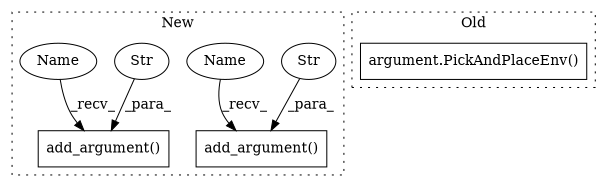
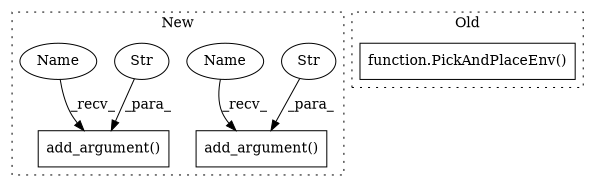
(474, 61) -> (468, 61)
